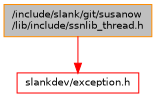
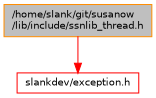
(78, 21) -> (78, 21)
